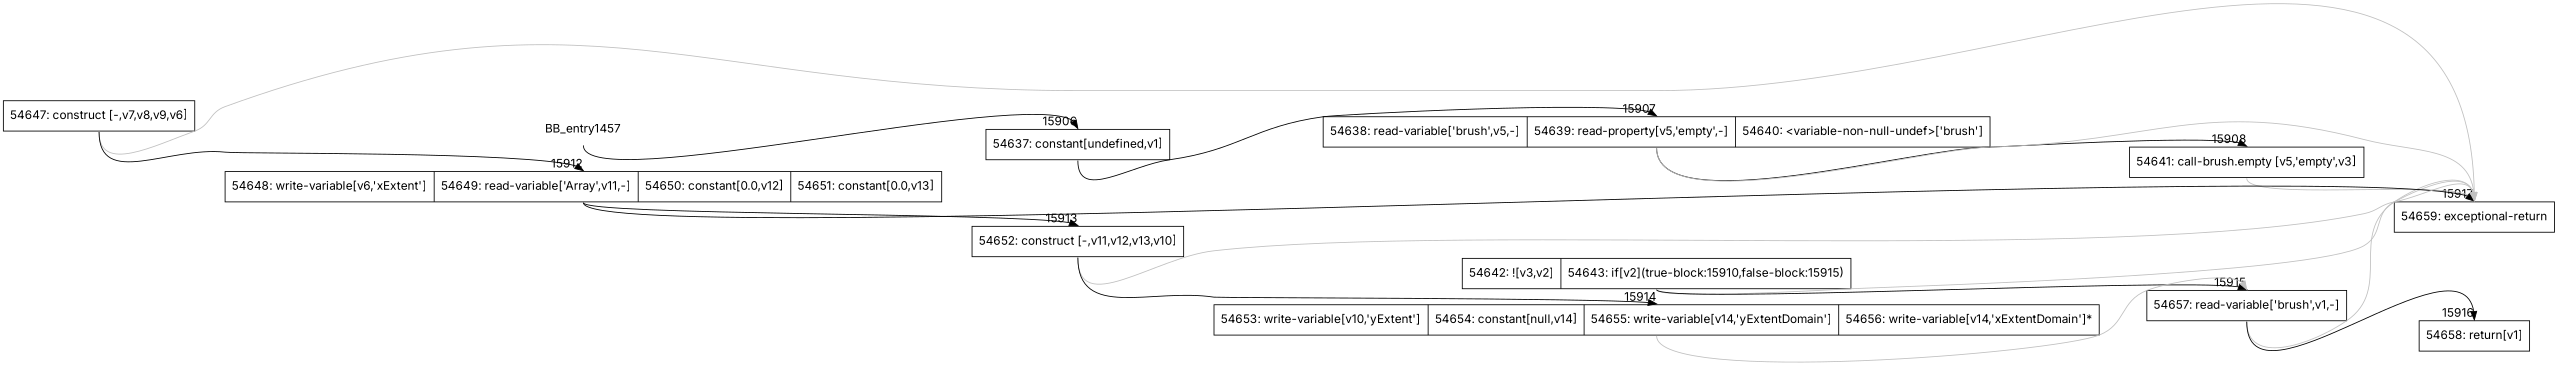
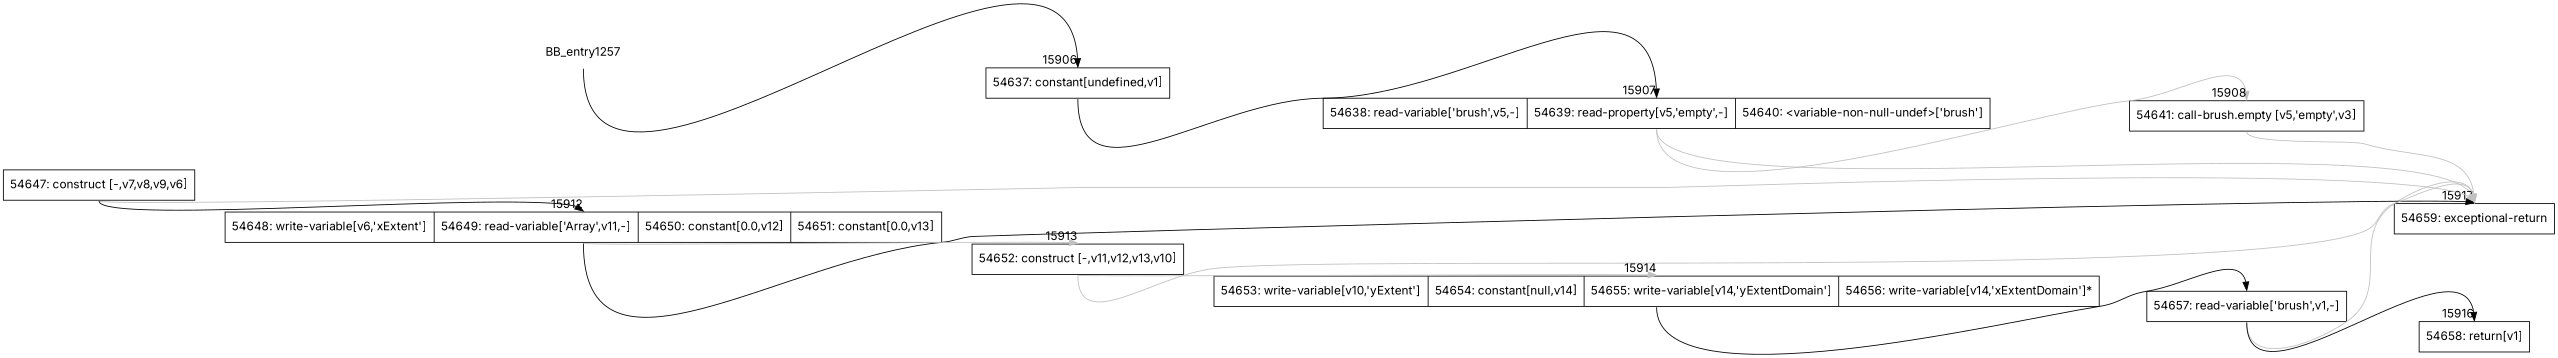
(583, 129) -> (583, 53)
(1940, 153) -> (1948, 139)
(826, 214) -> (826, 243)
(1657, 274) -> none
(1351, 298) -> (1363, 275)
(1958, 355) -> (1947, 334)
